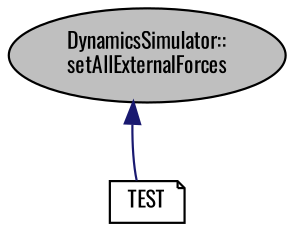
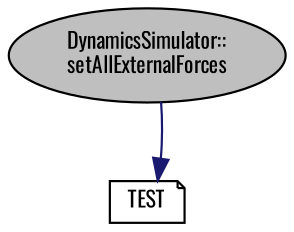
(133, 153) -> (162, 130)
